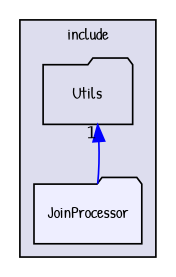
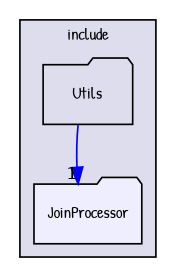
(99, 163) -> (77, 146)
